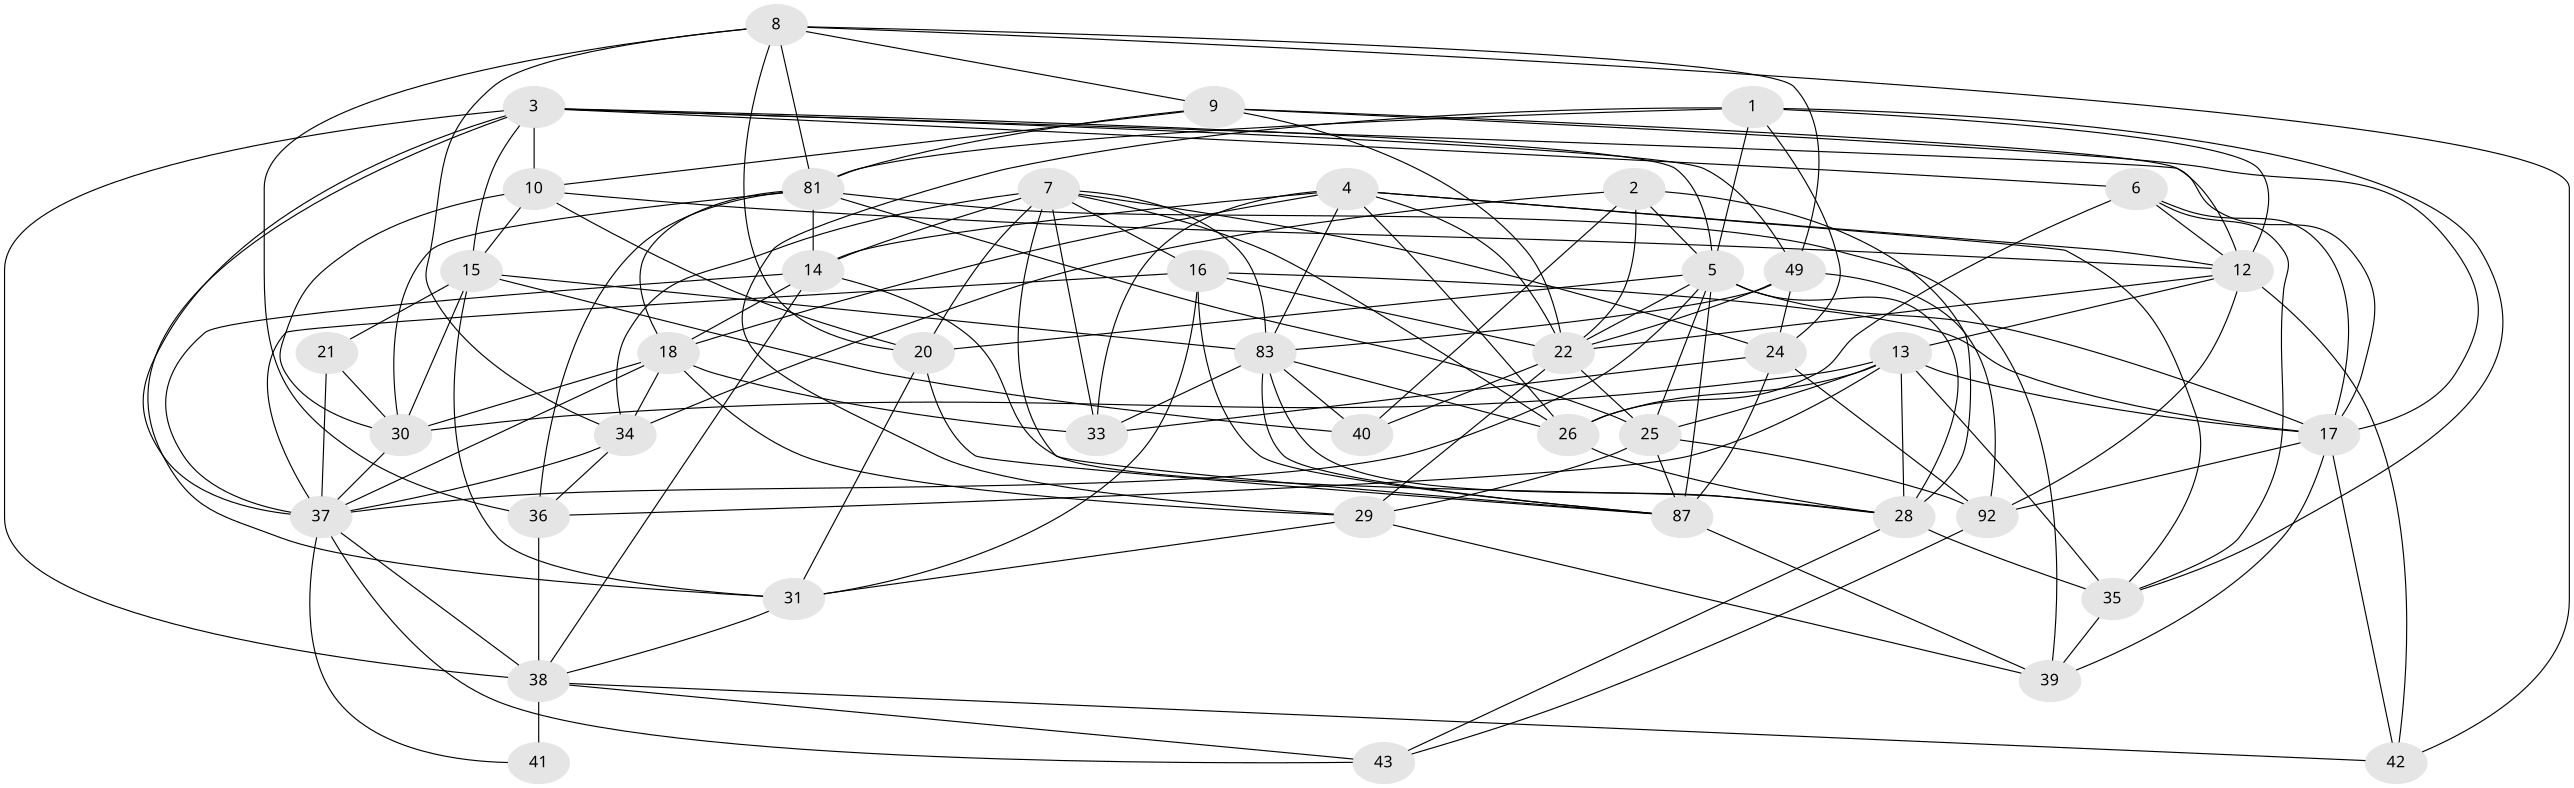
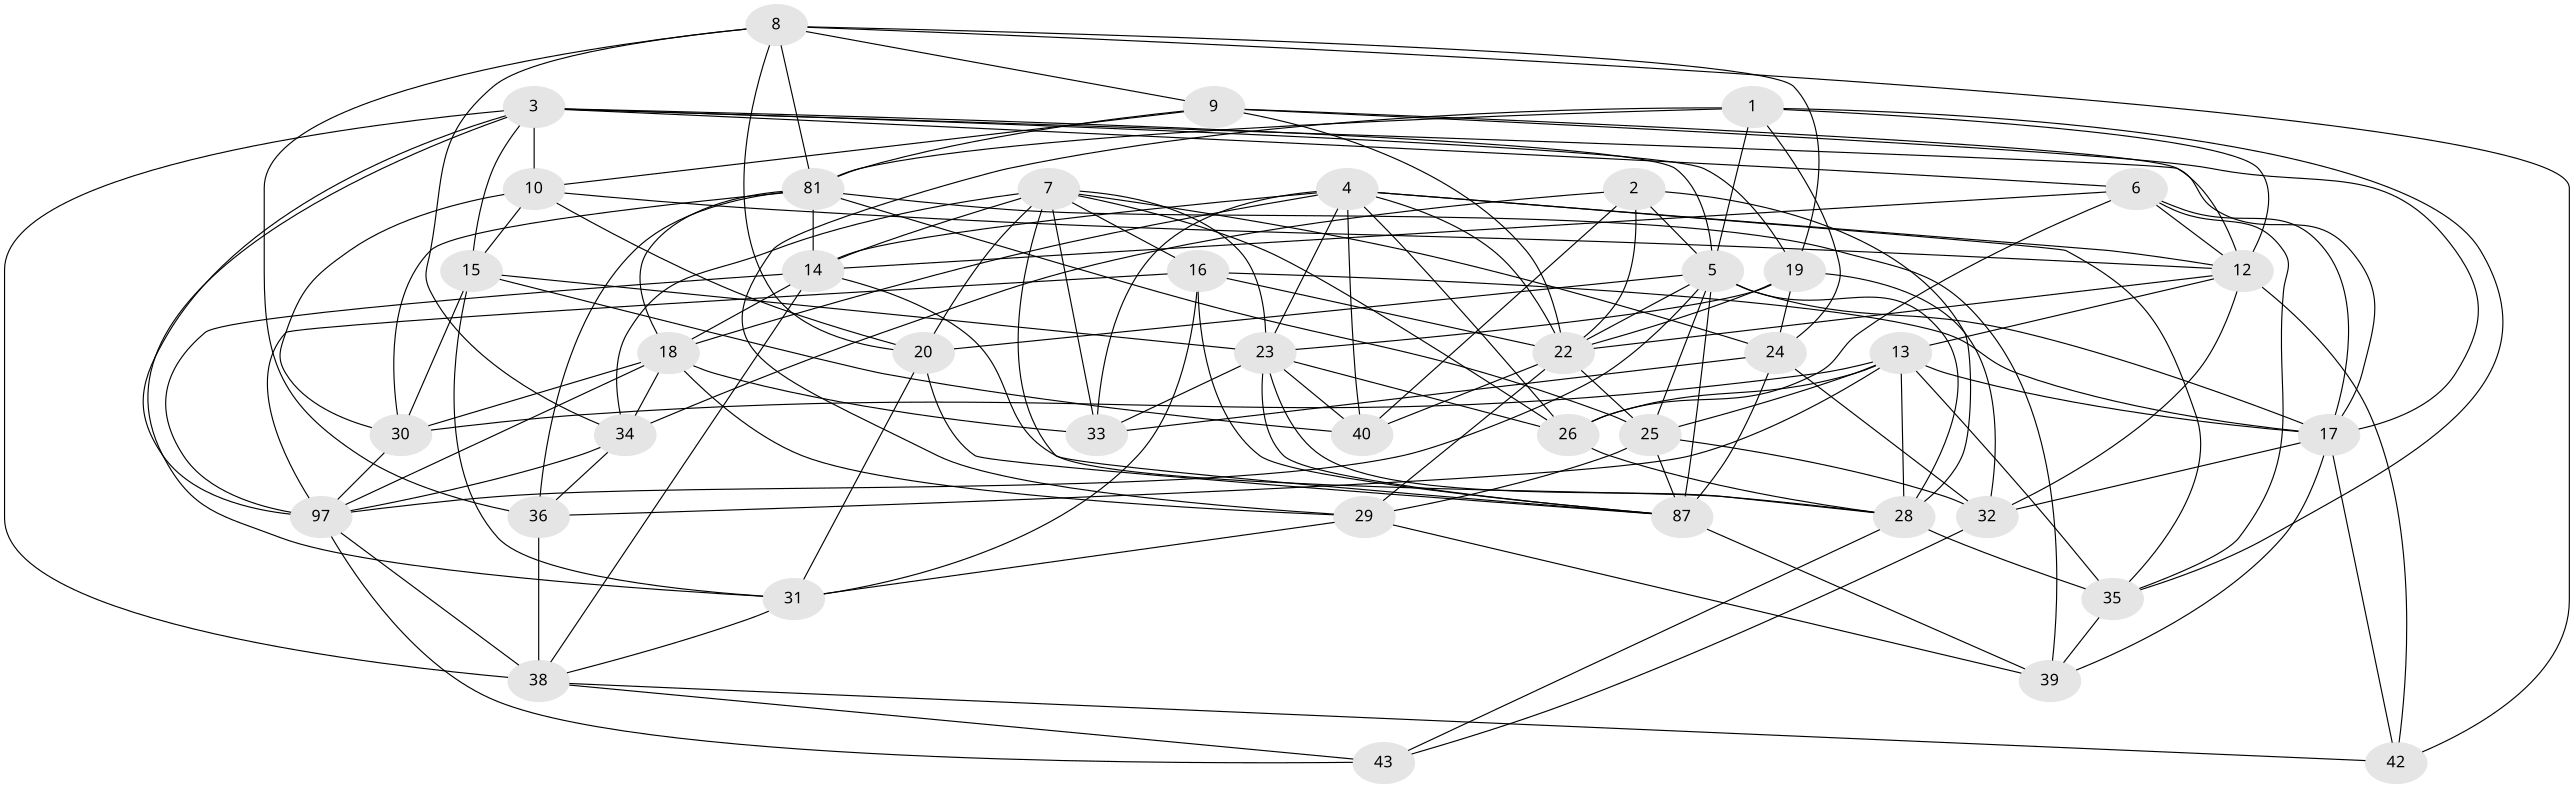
none -> (1286, 241)
(1795, 271) -> (1795, 271)
none -> (1352, 317)
(327, 353) -> none
(1265, 353) -> (1265, 353)
(321, 517) -> (321, 517)
(1987, 517) -> (1987, 517)
(539, 763) -> none
